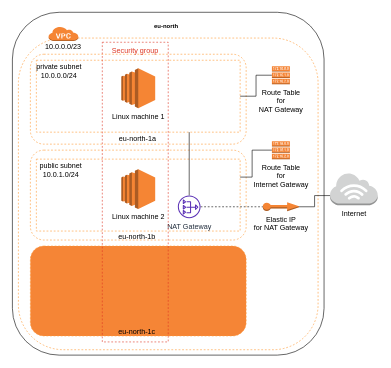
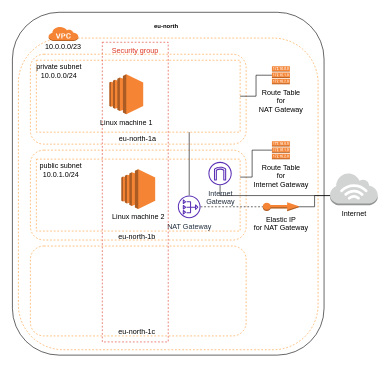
(138, 88) -> (126, 94)
none -> (220, 174)
none -> (261, 196)
(138, 291) -> (138, 291)
